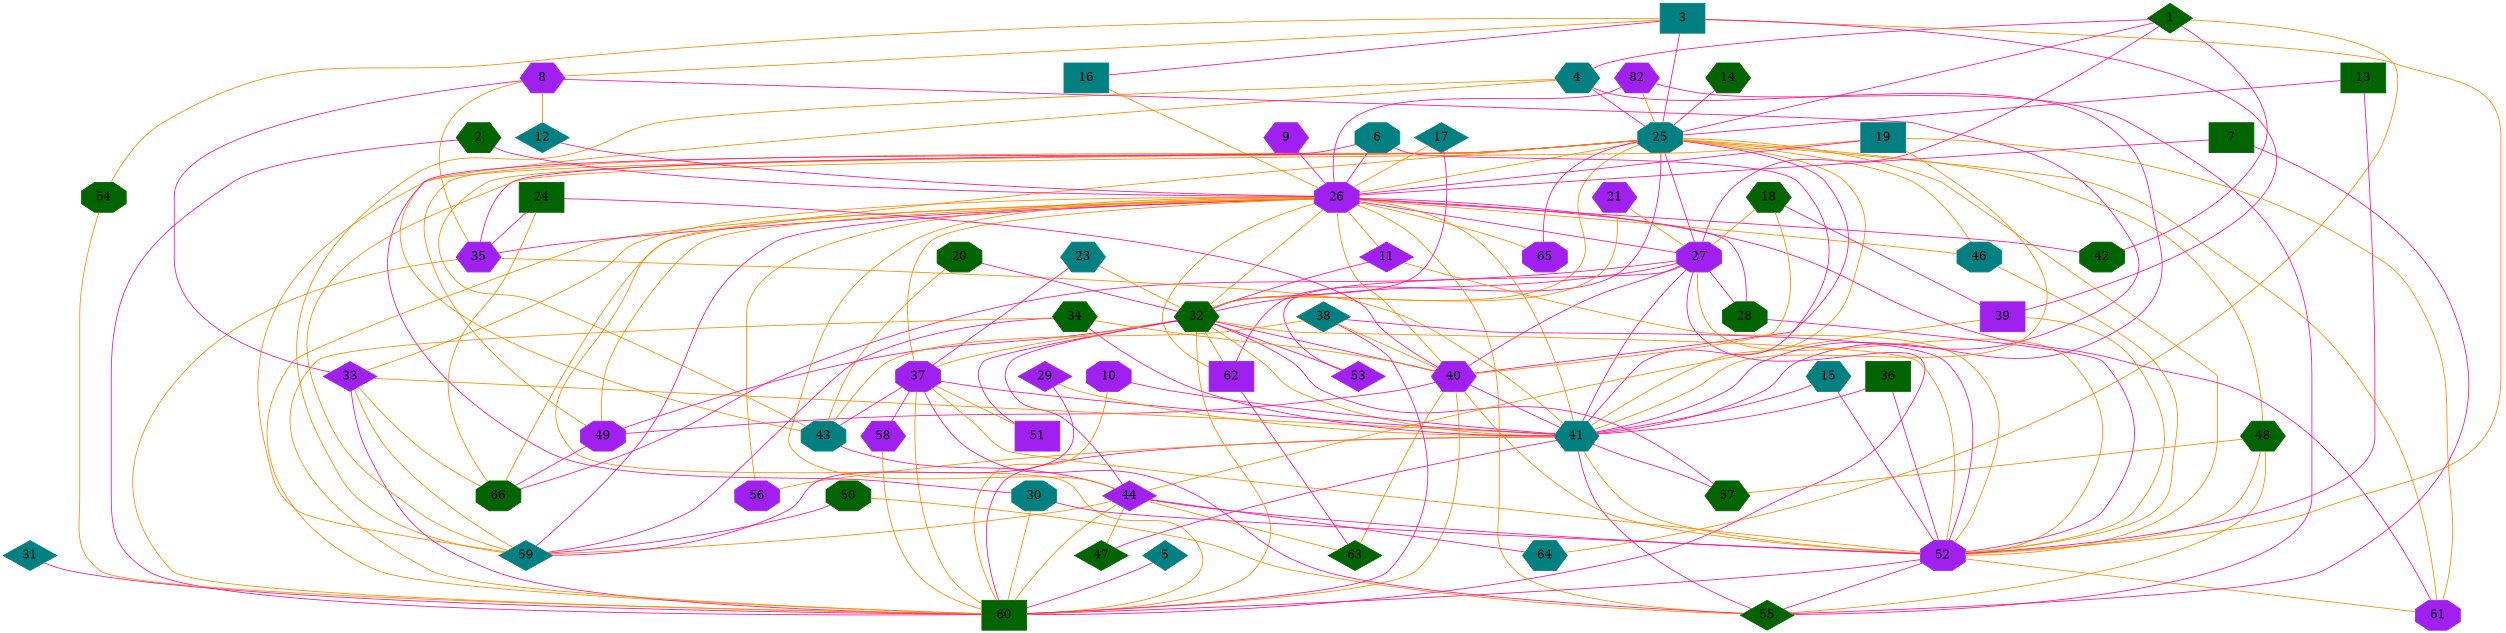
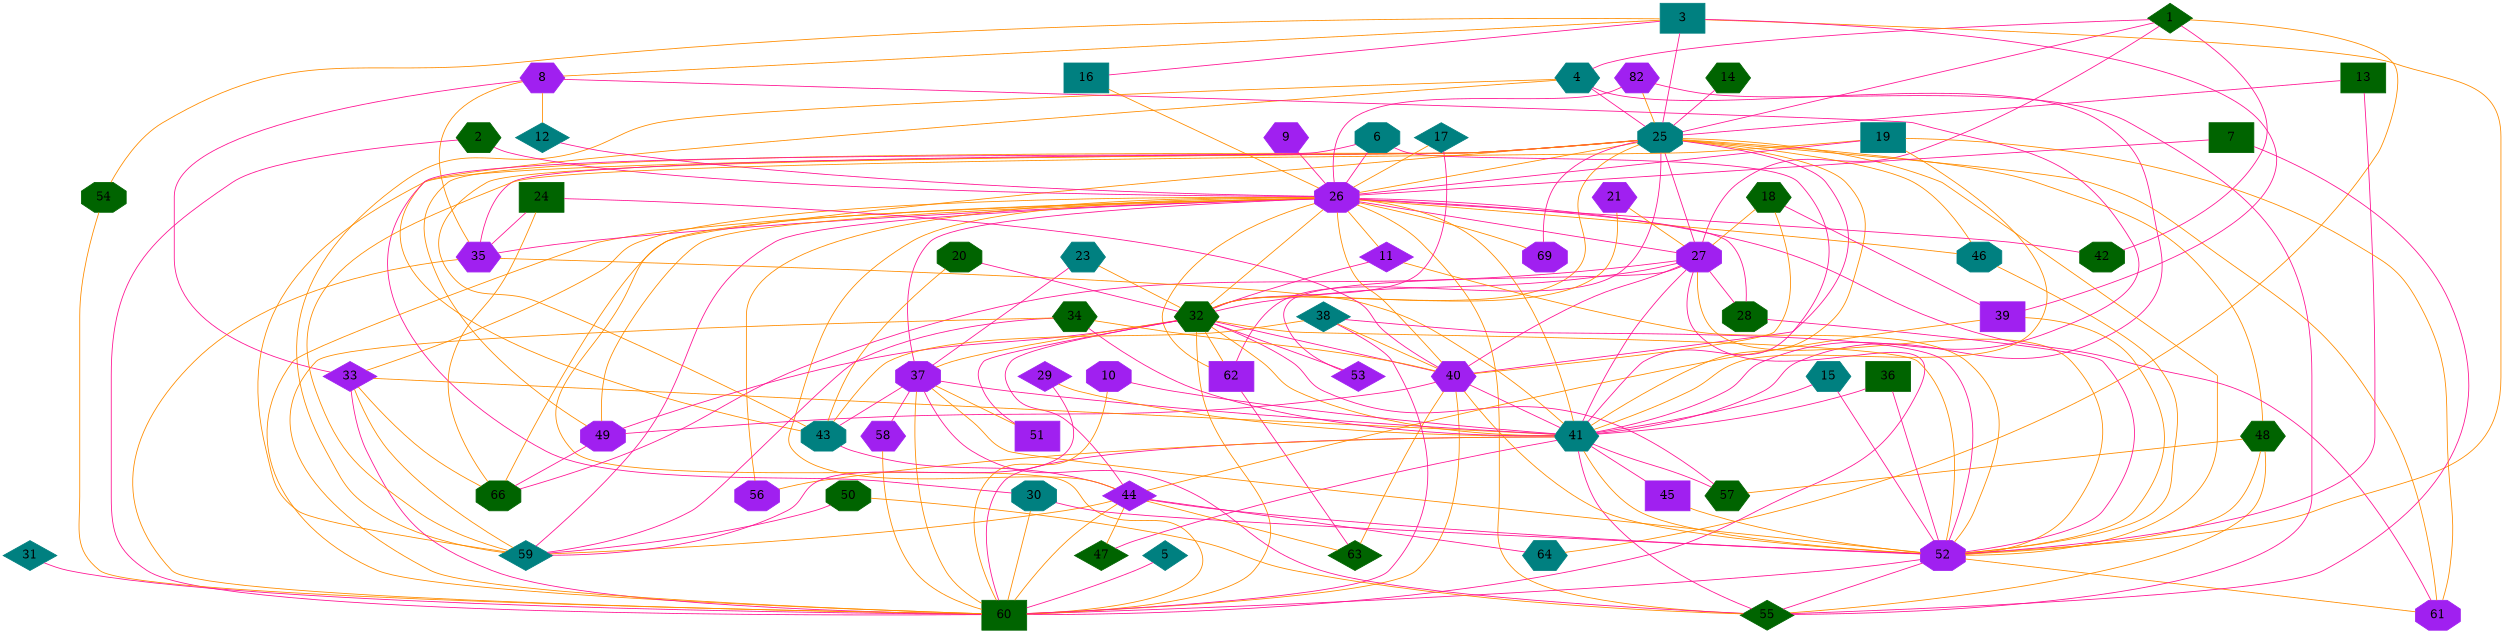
(1058, 216) -> (1058, 216)
(1545, 257) -> (1545, 257)
none -> (1668, 496)
